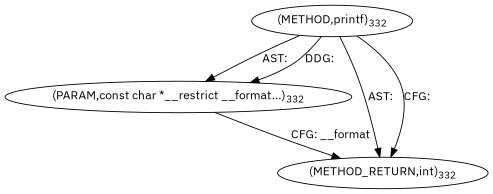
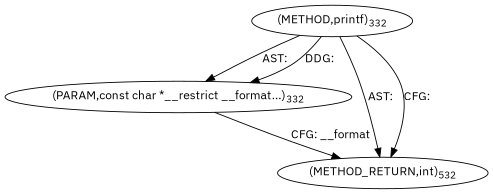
(447, 172) -> (447, 172)
